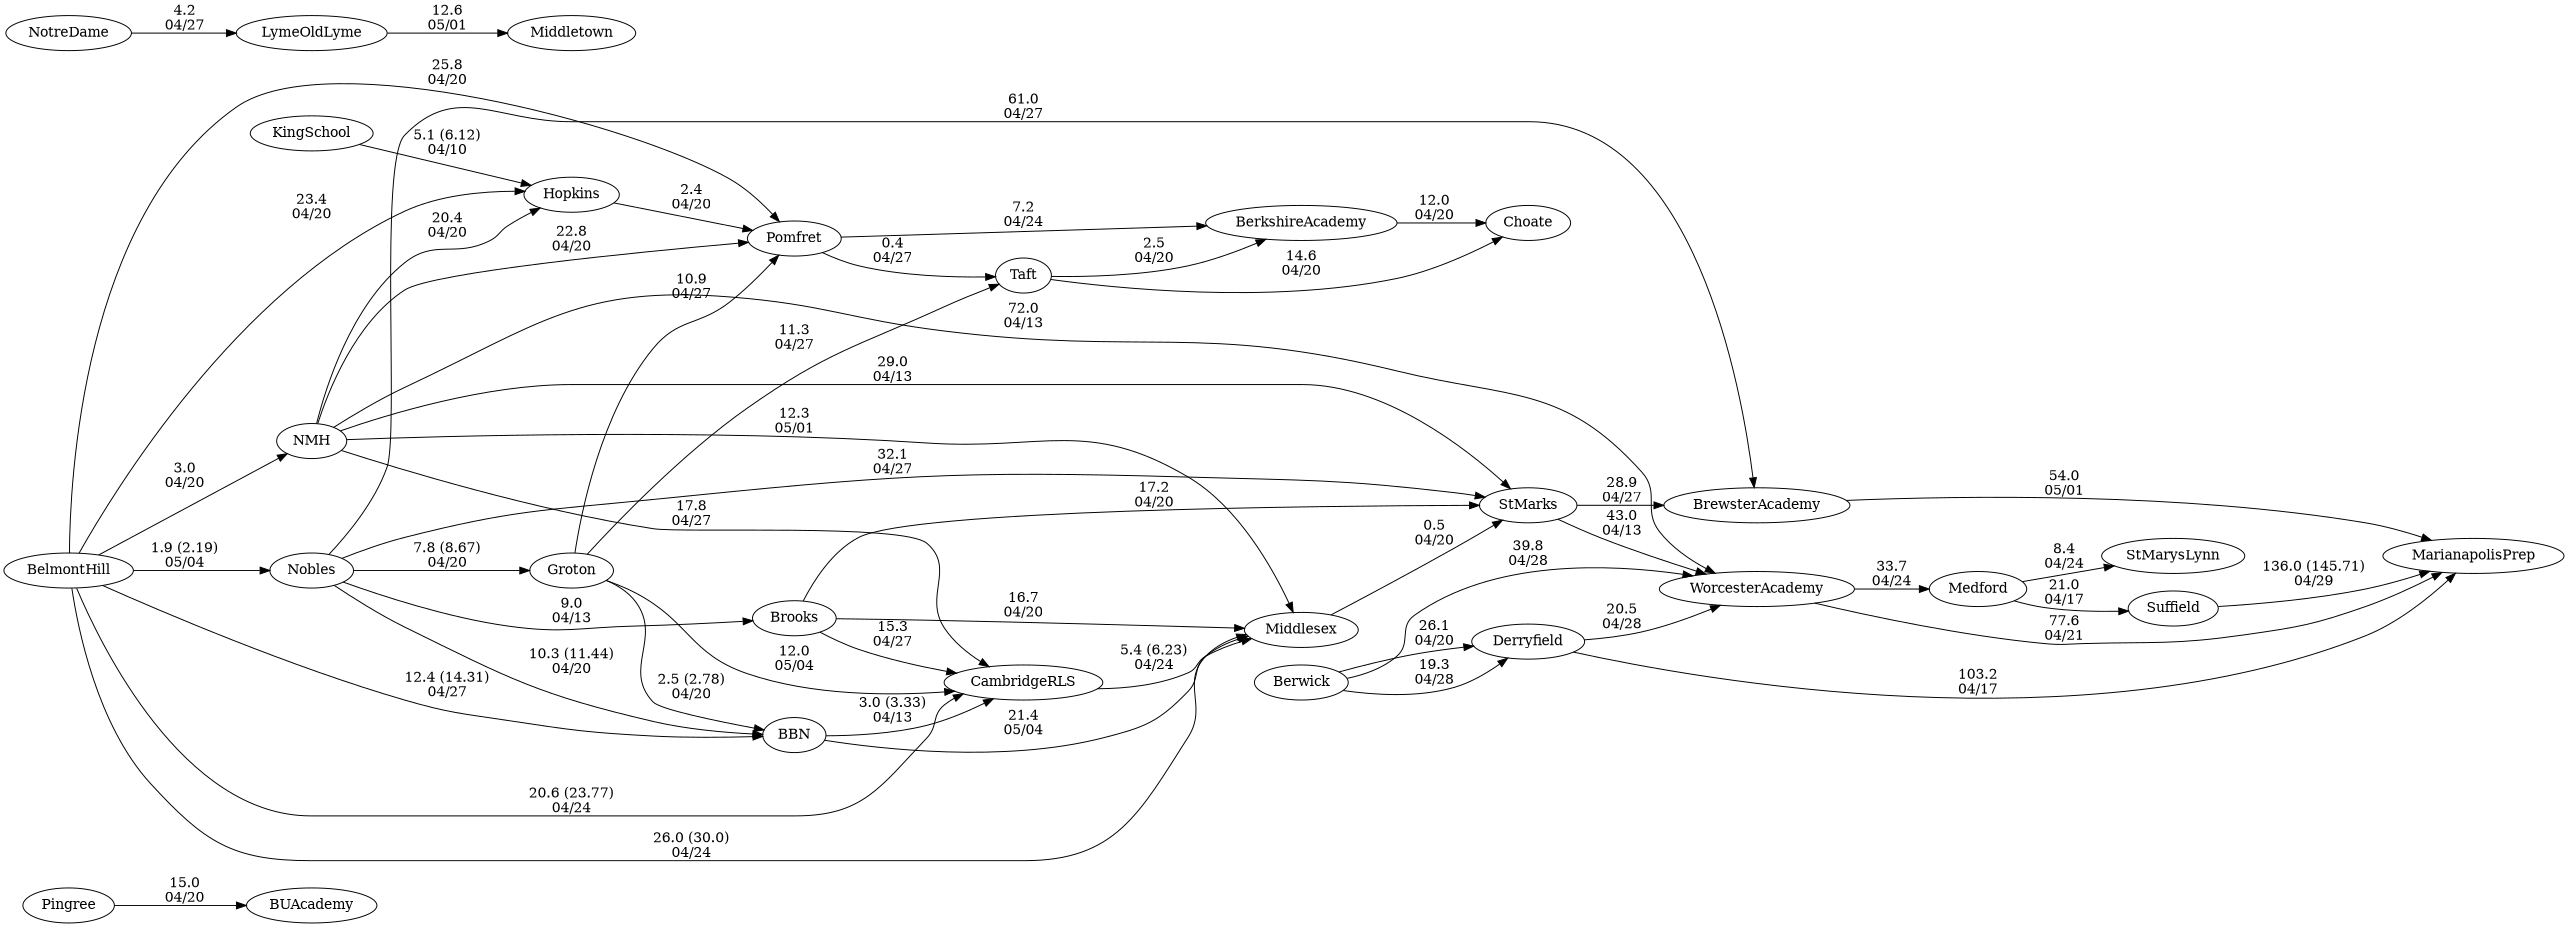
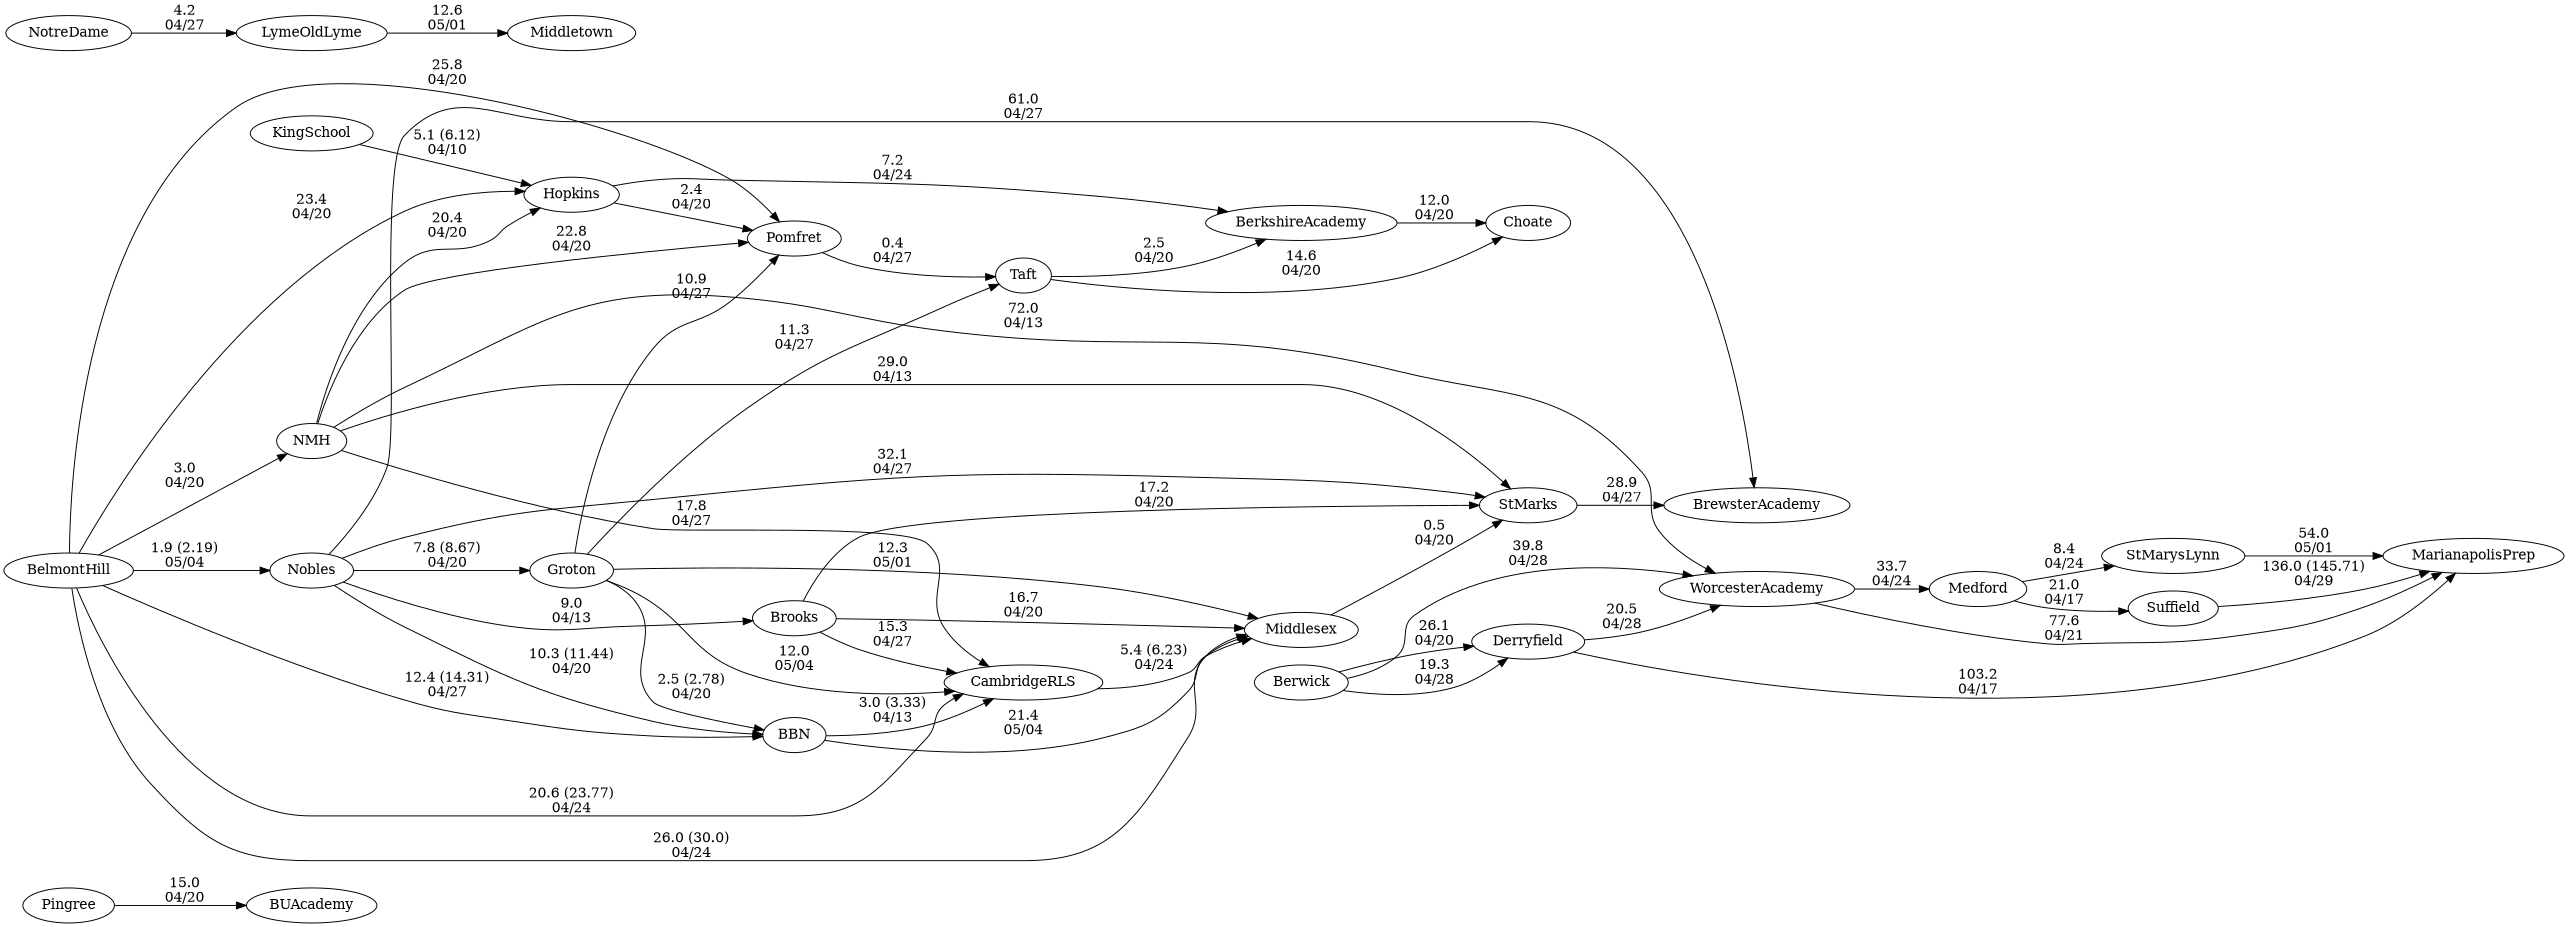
(1019, 232) -> (916, 184)
(853, 439) -> (933, 573)
(2136, 500) -> (2309, 556)
(1626, 547) -> none
